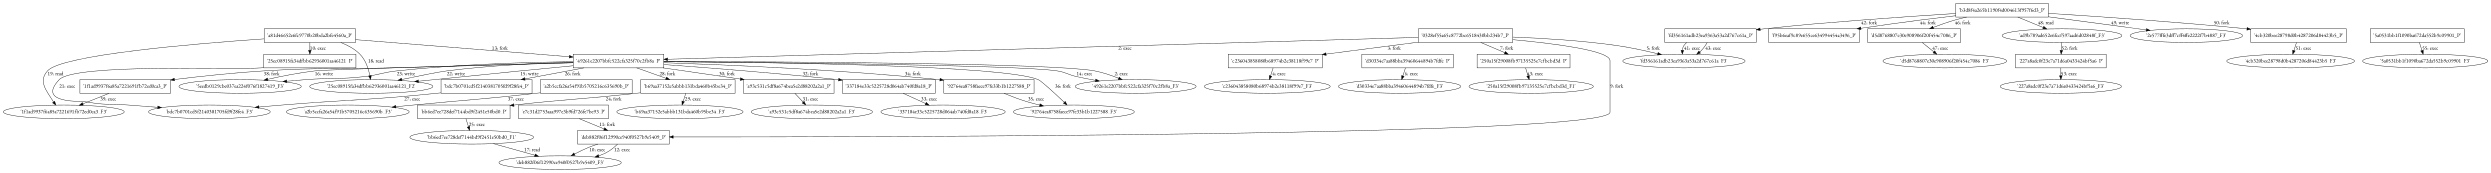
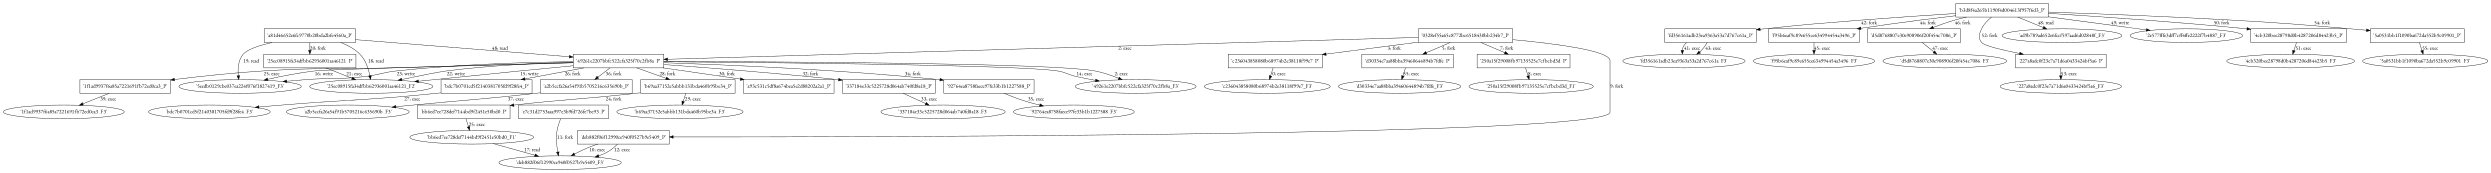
none -> (2208, 19)
(1710, 36) -> (1710, 36)
(1586, 42) -> (1438, 48)
(2062, 46) -> (1986, 45)
(318, 48) -> (318, 48)
(500, 48) -> (500, 48)
(137, 50) -> (247, 51)
none -> (1814, 61)
(930, 68) -> (604, 73)
(100, 71) -> (339, 73)
(272, 74) -> (272, 74)
(1279, 74) -> (1279, 74)
(1412, 74) -> (1412, 74)
(1535, 74) -> (1535, 74)
(688, 86) -> (688, 86)
(812, 112) -> none
(592, 124) -> (557, 135)
